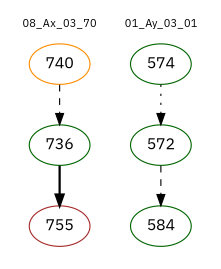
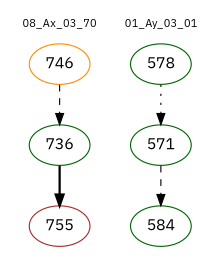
(60, 64) -> (60, 64)
(161, 64) -> (161, 64)
(161, 145) -> (161, 145)
